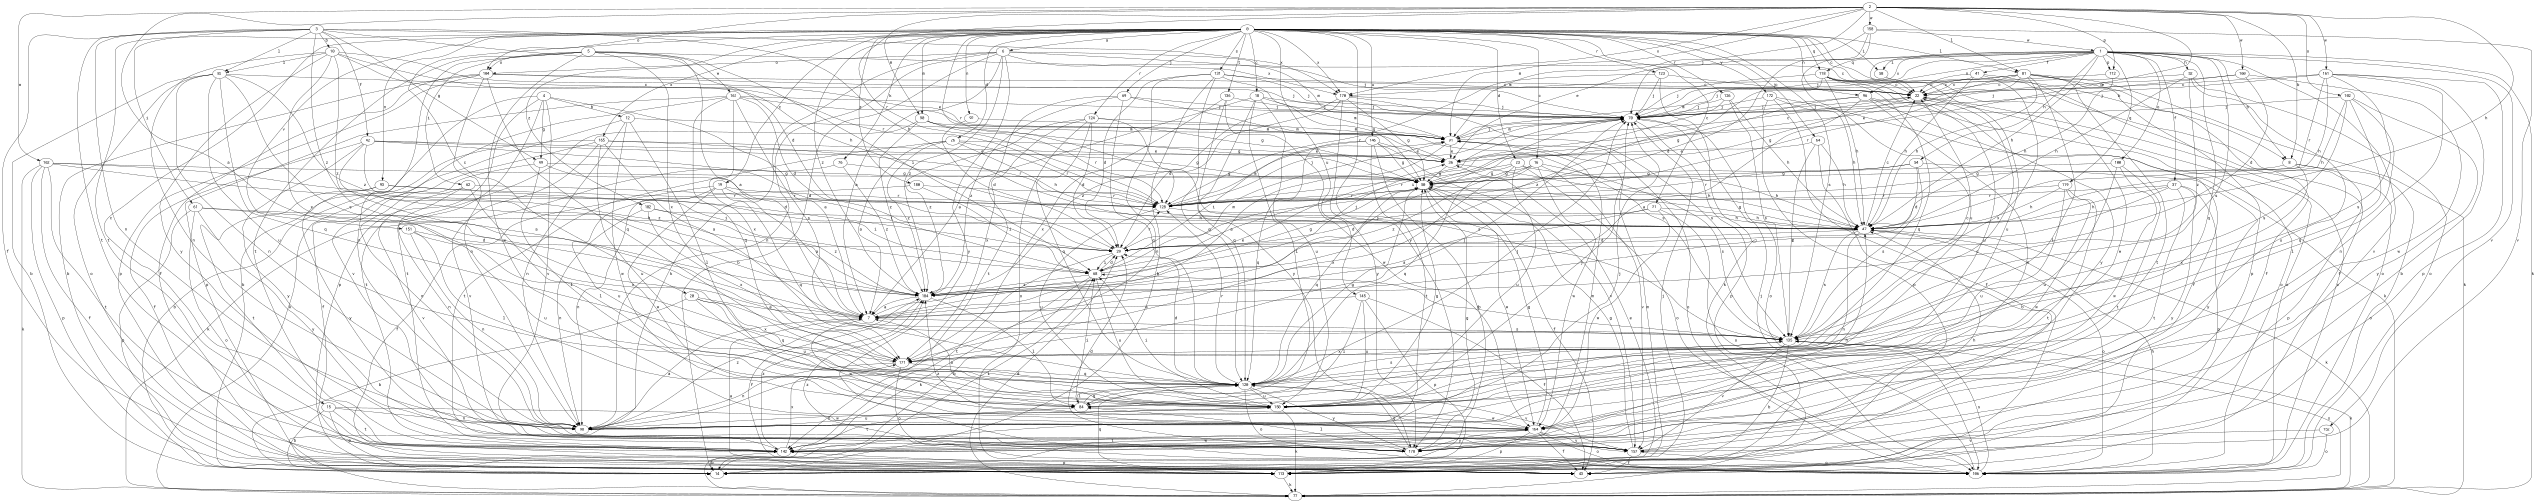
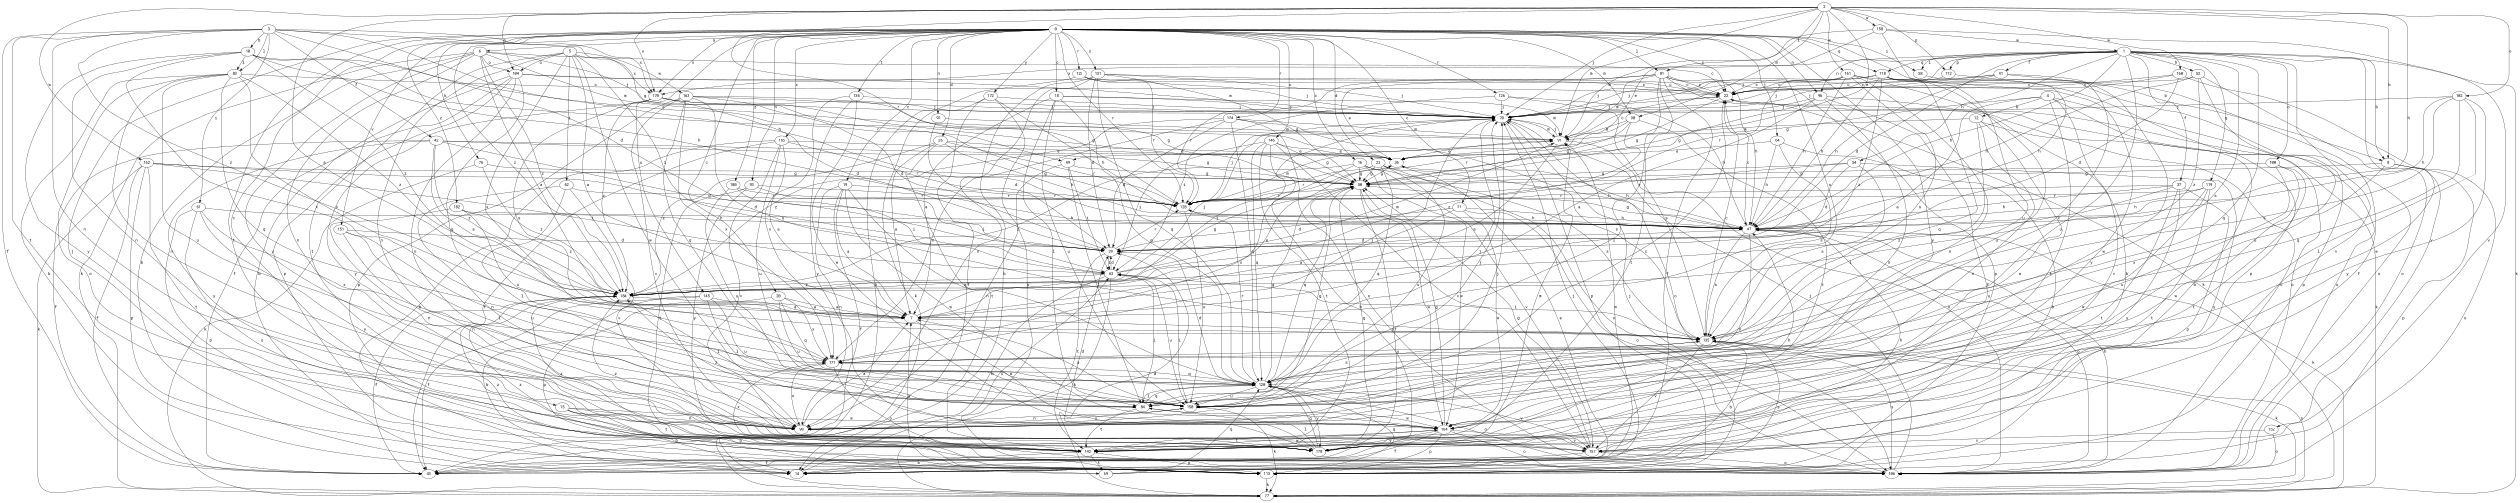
(1294, 96) -> (1230, 96)
(987, 270) -> (1096, 463)
(1095, 274) -> (1111, 274)
